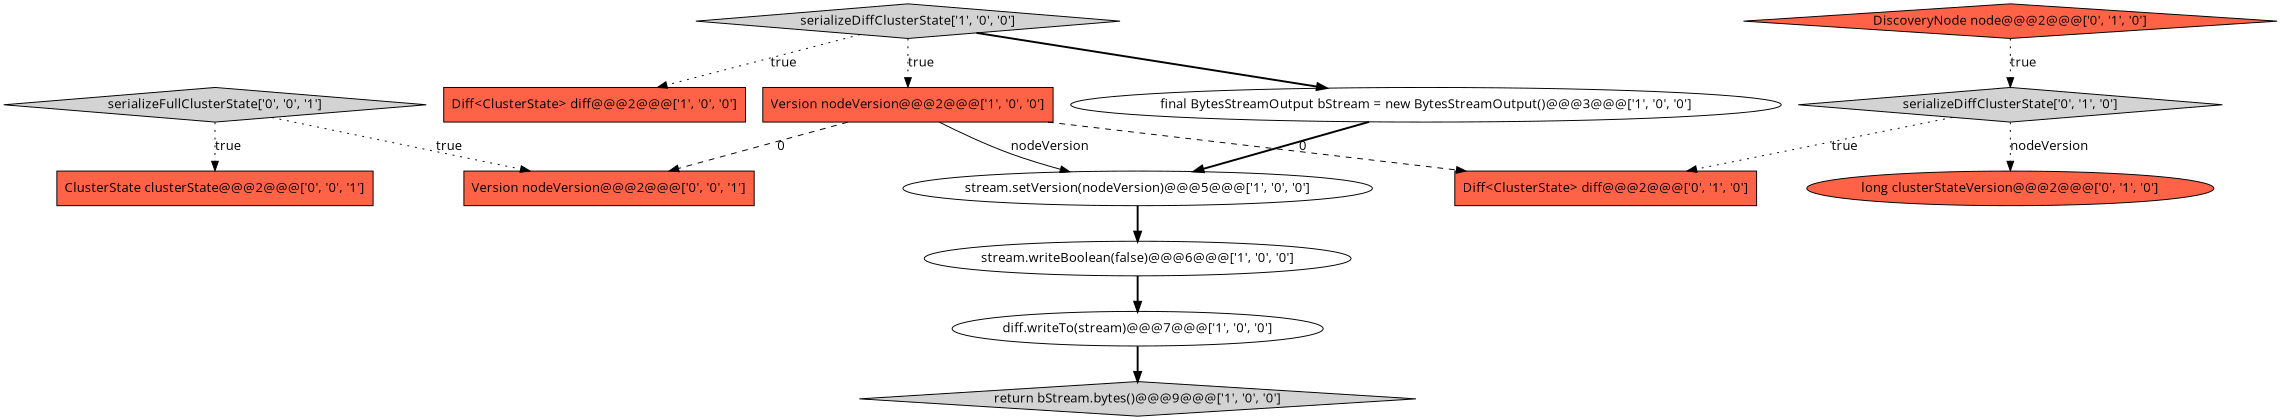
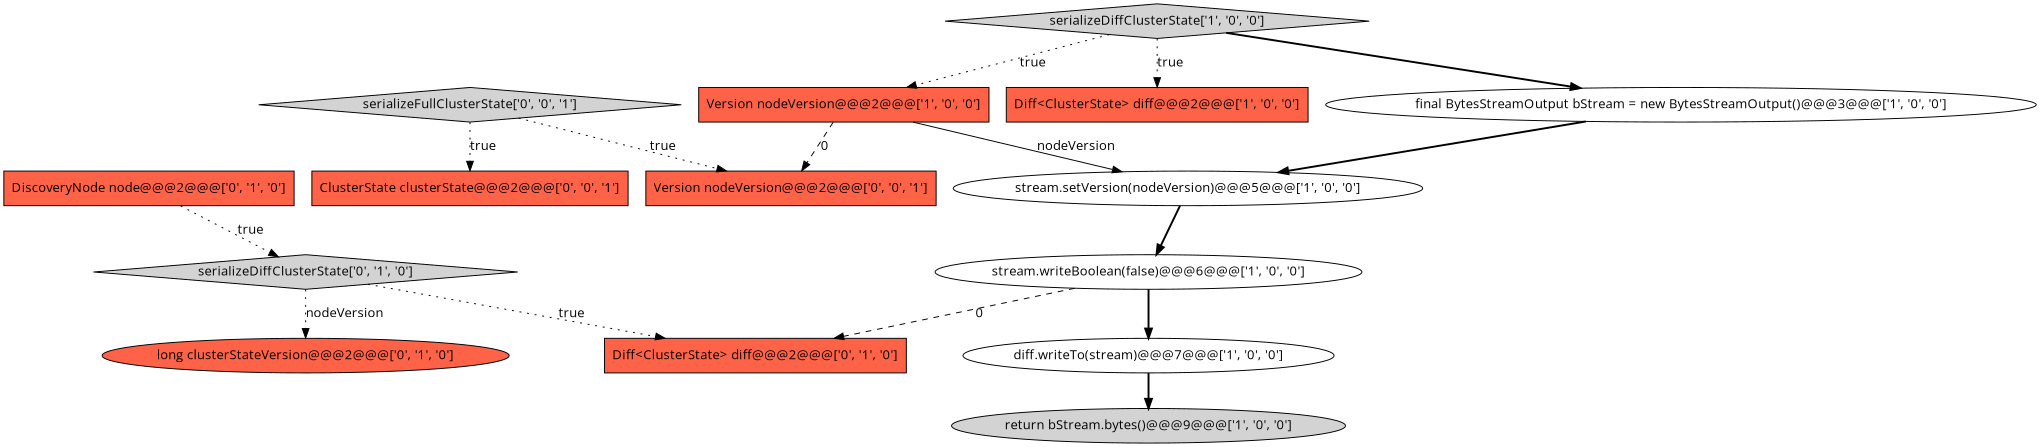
(2010, 21) -> (149, 188)
(1252, 146) -> (959, 312)
(1138, 399) -> (1149, 426)
